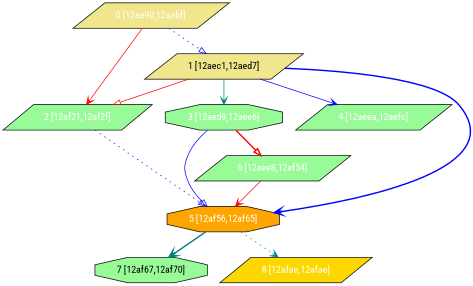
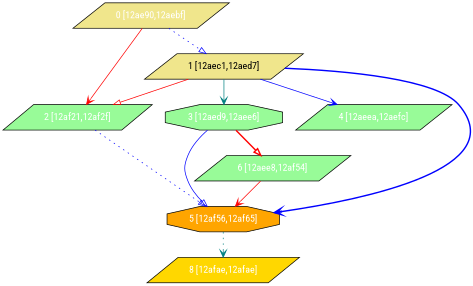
(151, 270) -> none
